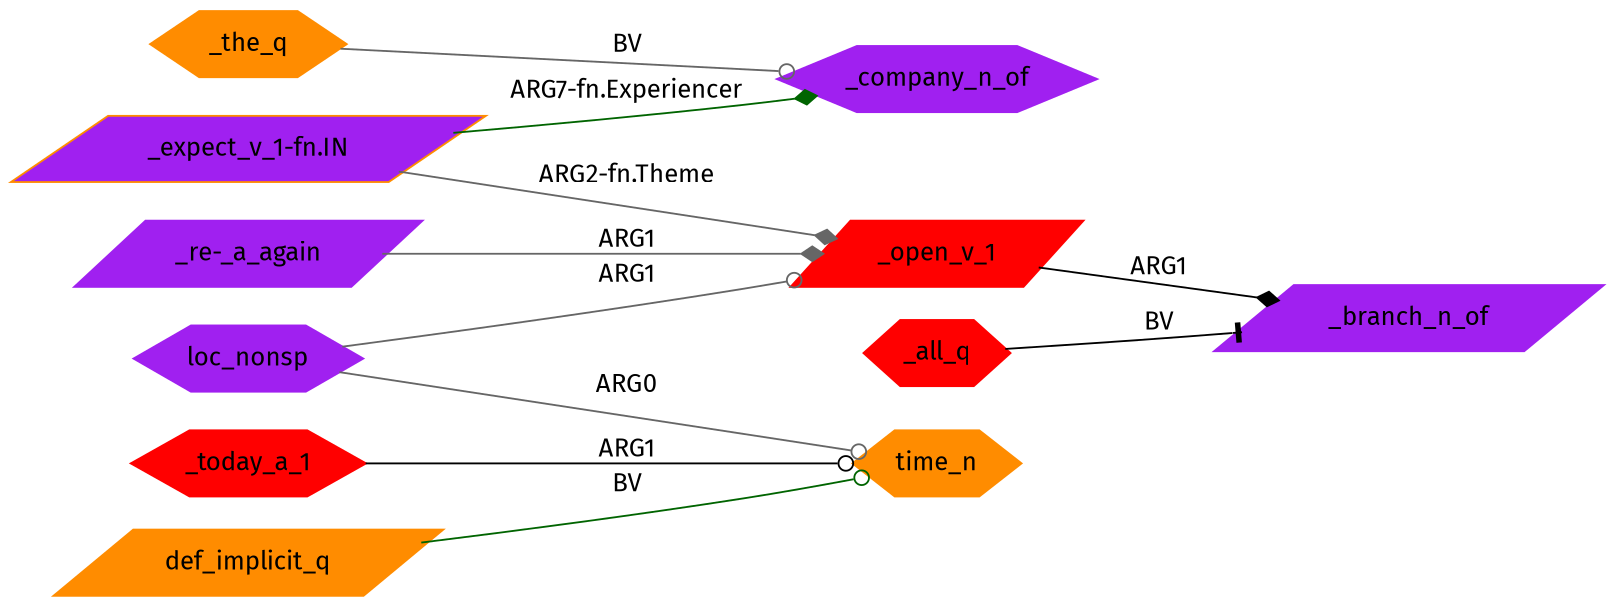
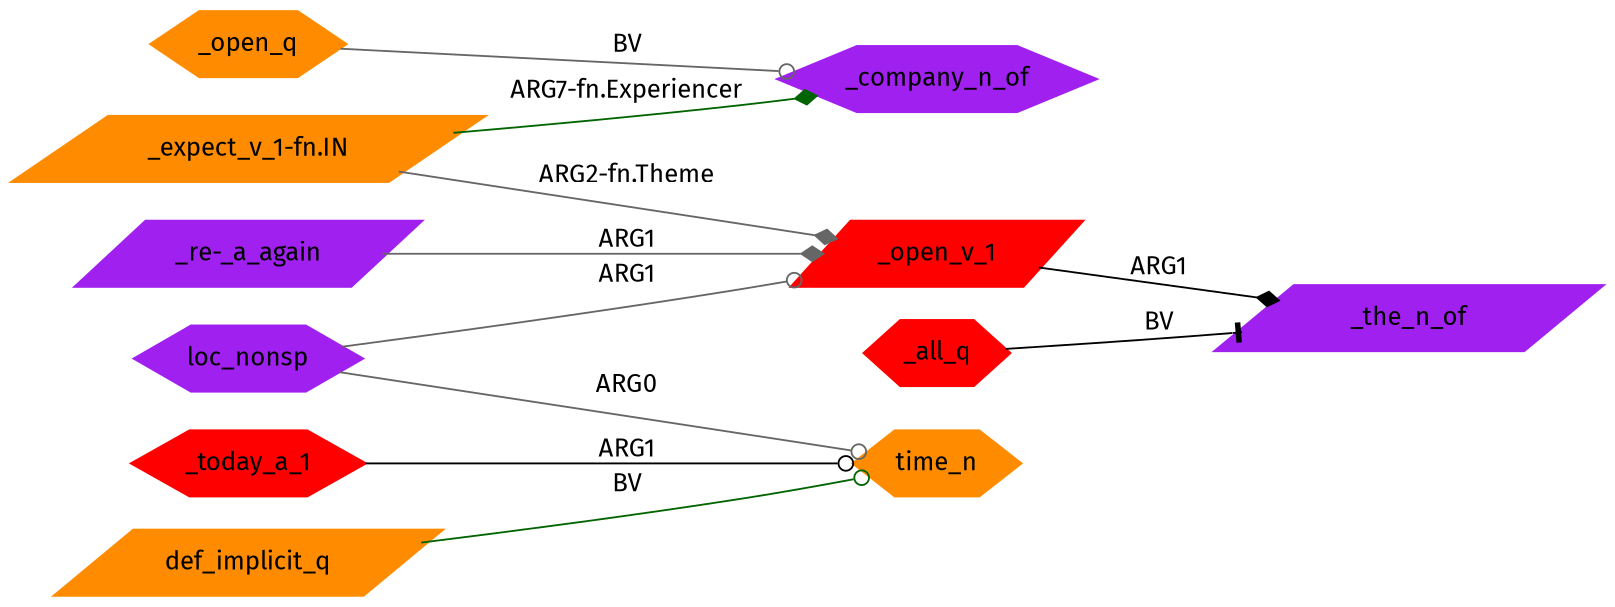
(248, 44) -> (248, 44)
(248, 149) -> (248, 149)
(1409, 318) -> (1409, 318)
